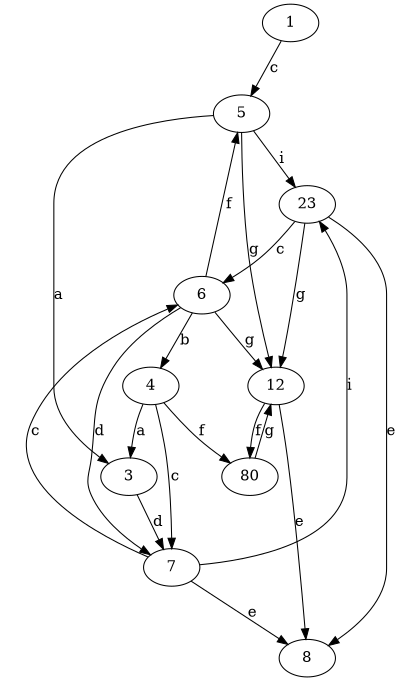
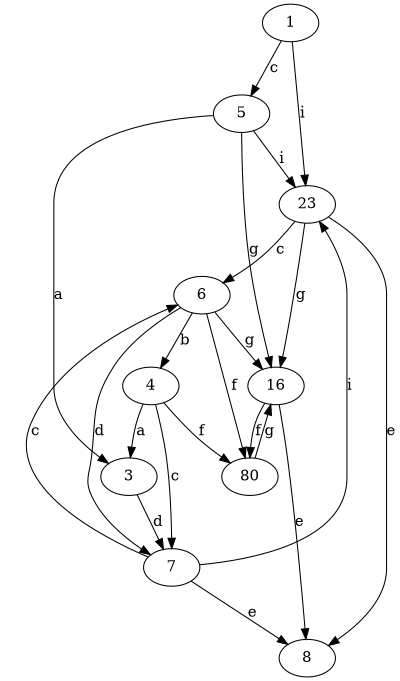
none -> (298, 108)
(221, 210) -> (225, 381)
(276, 386) -> (276, 386)
